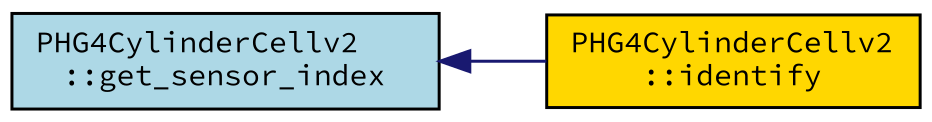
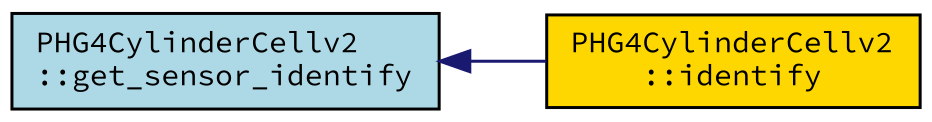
(226, 61) -> (226, 61)
